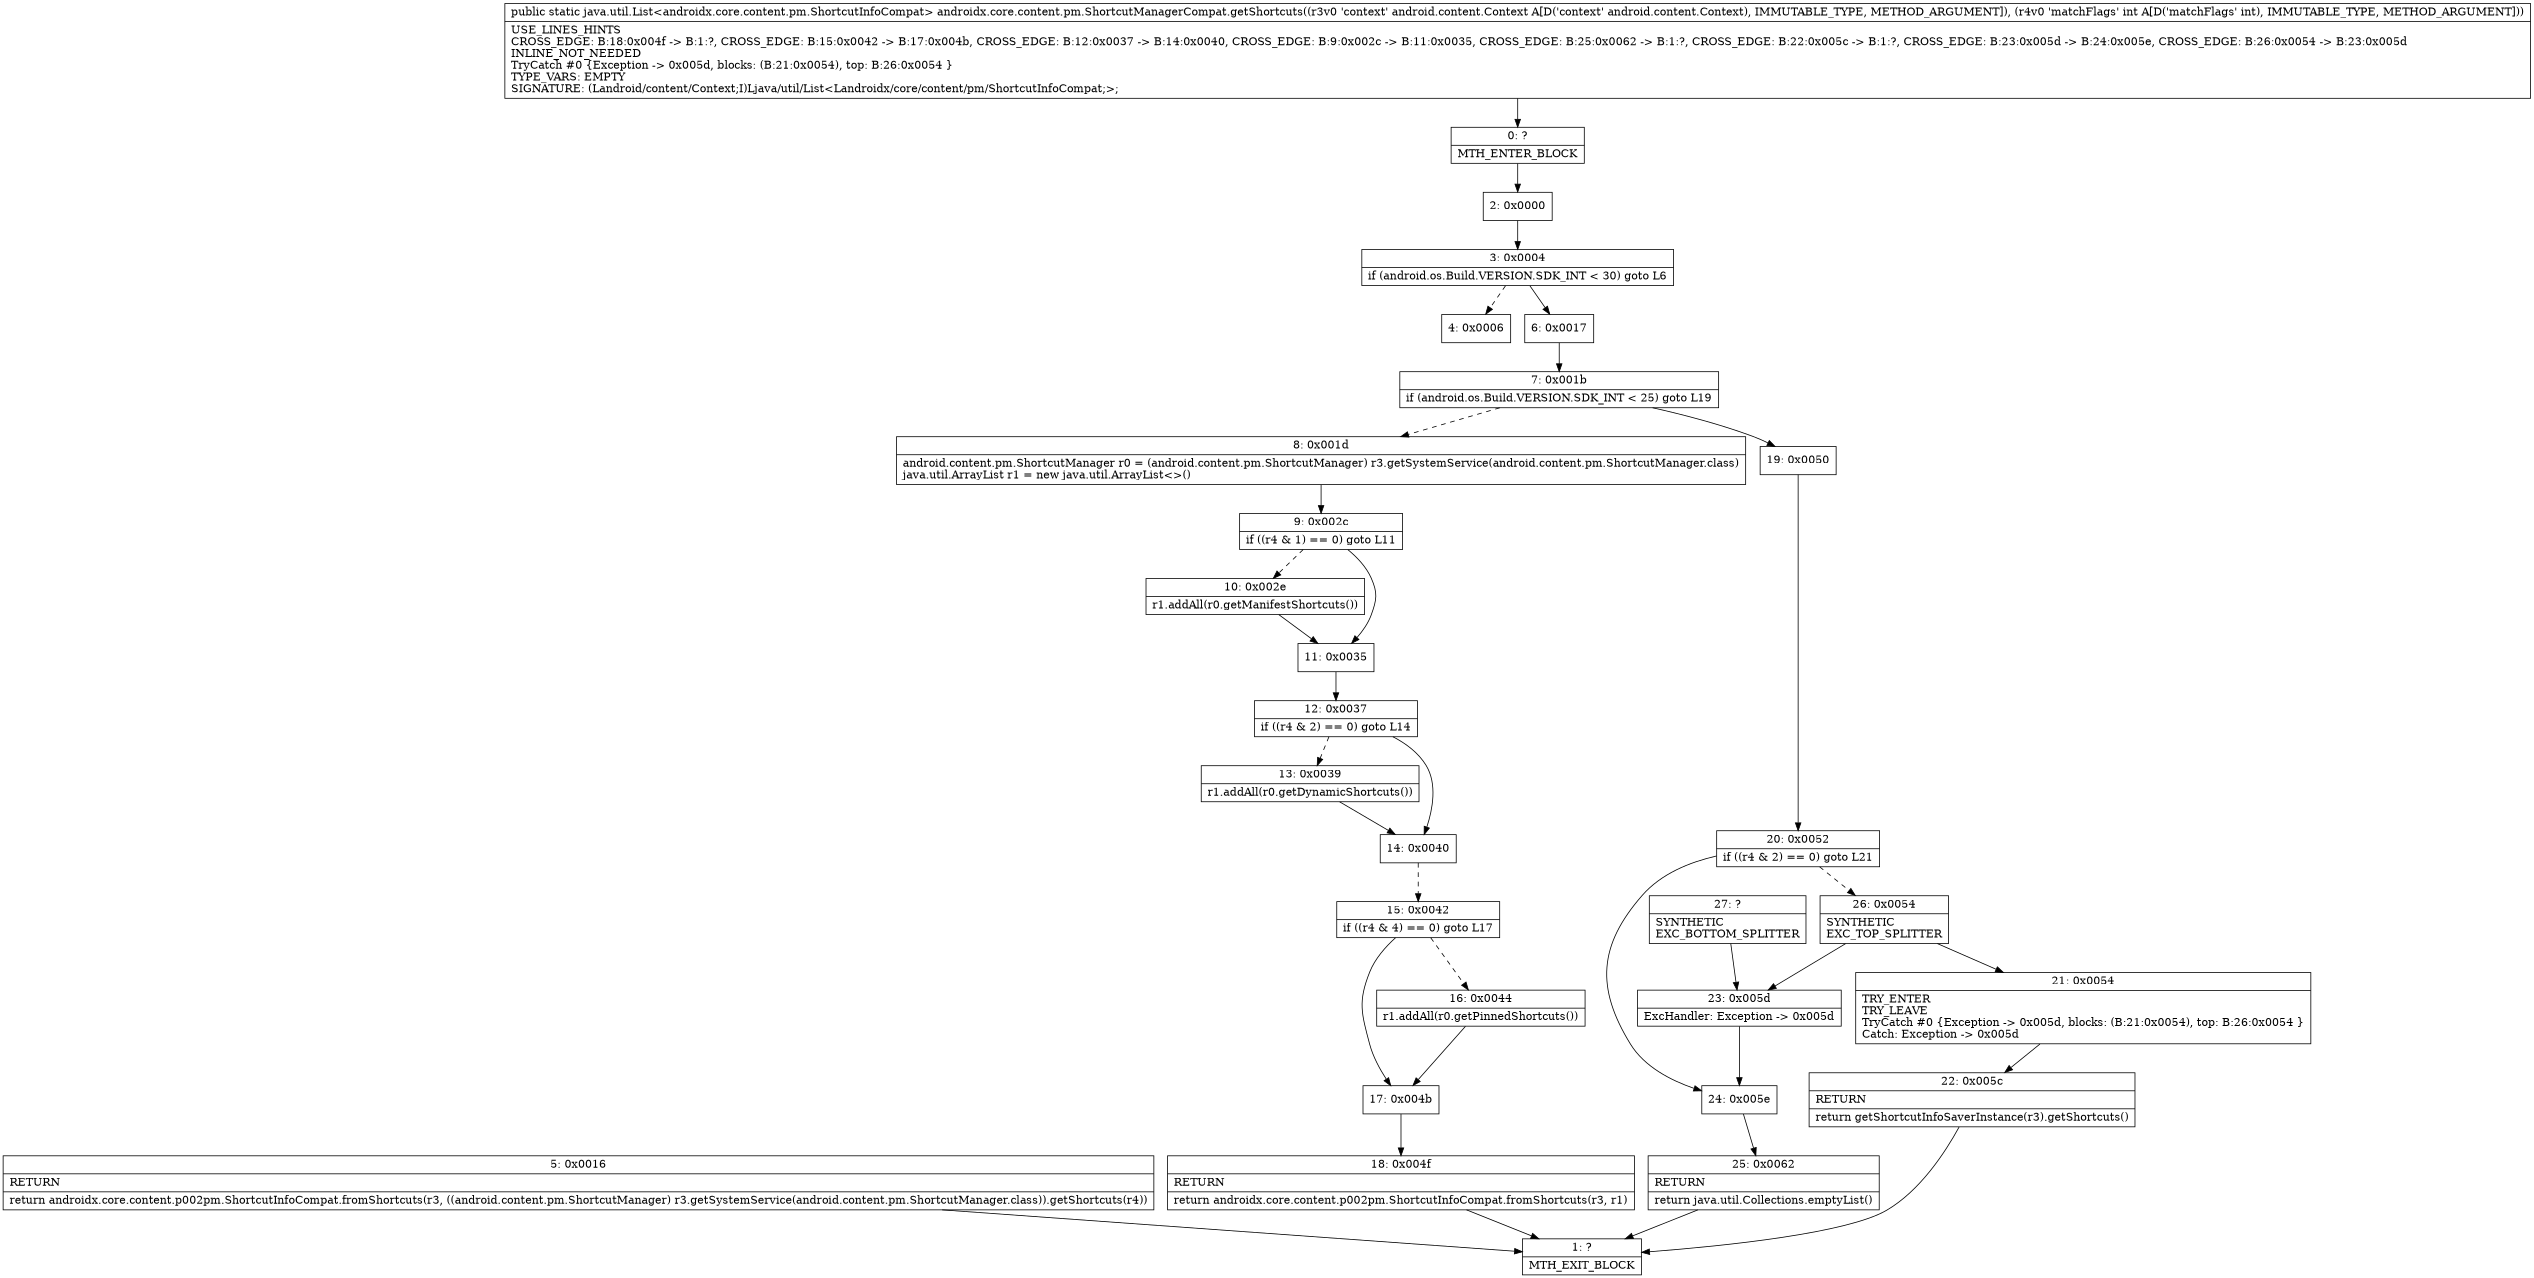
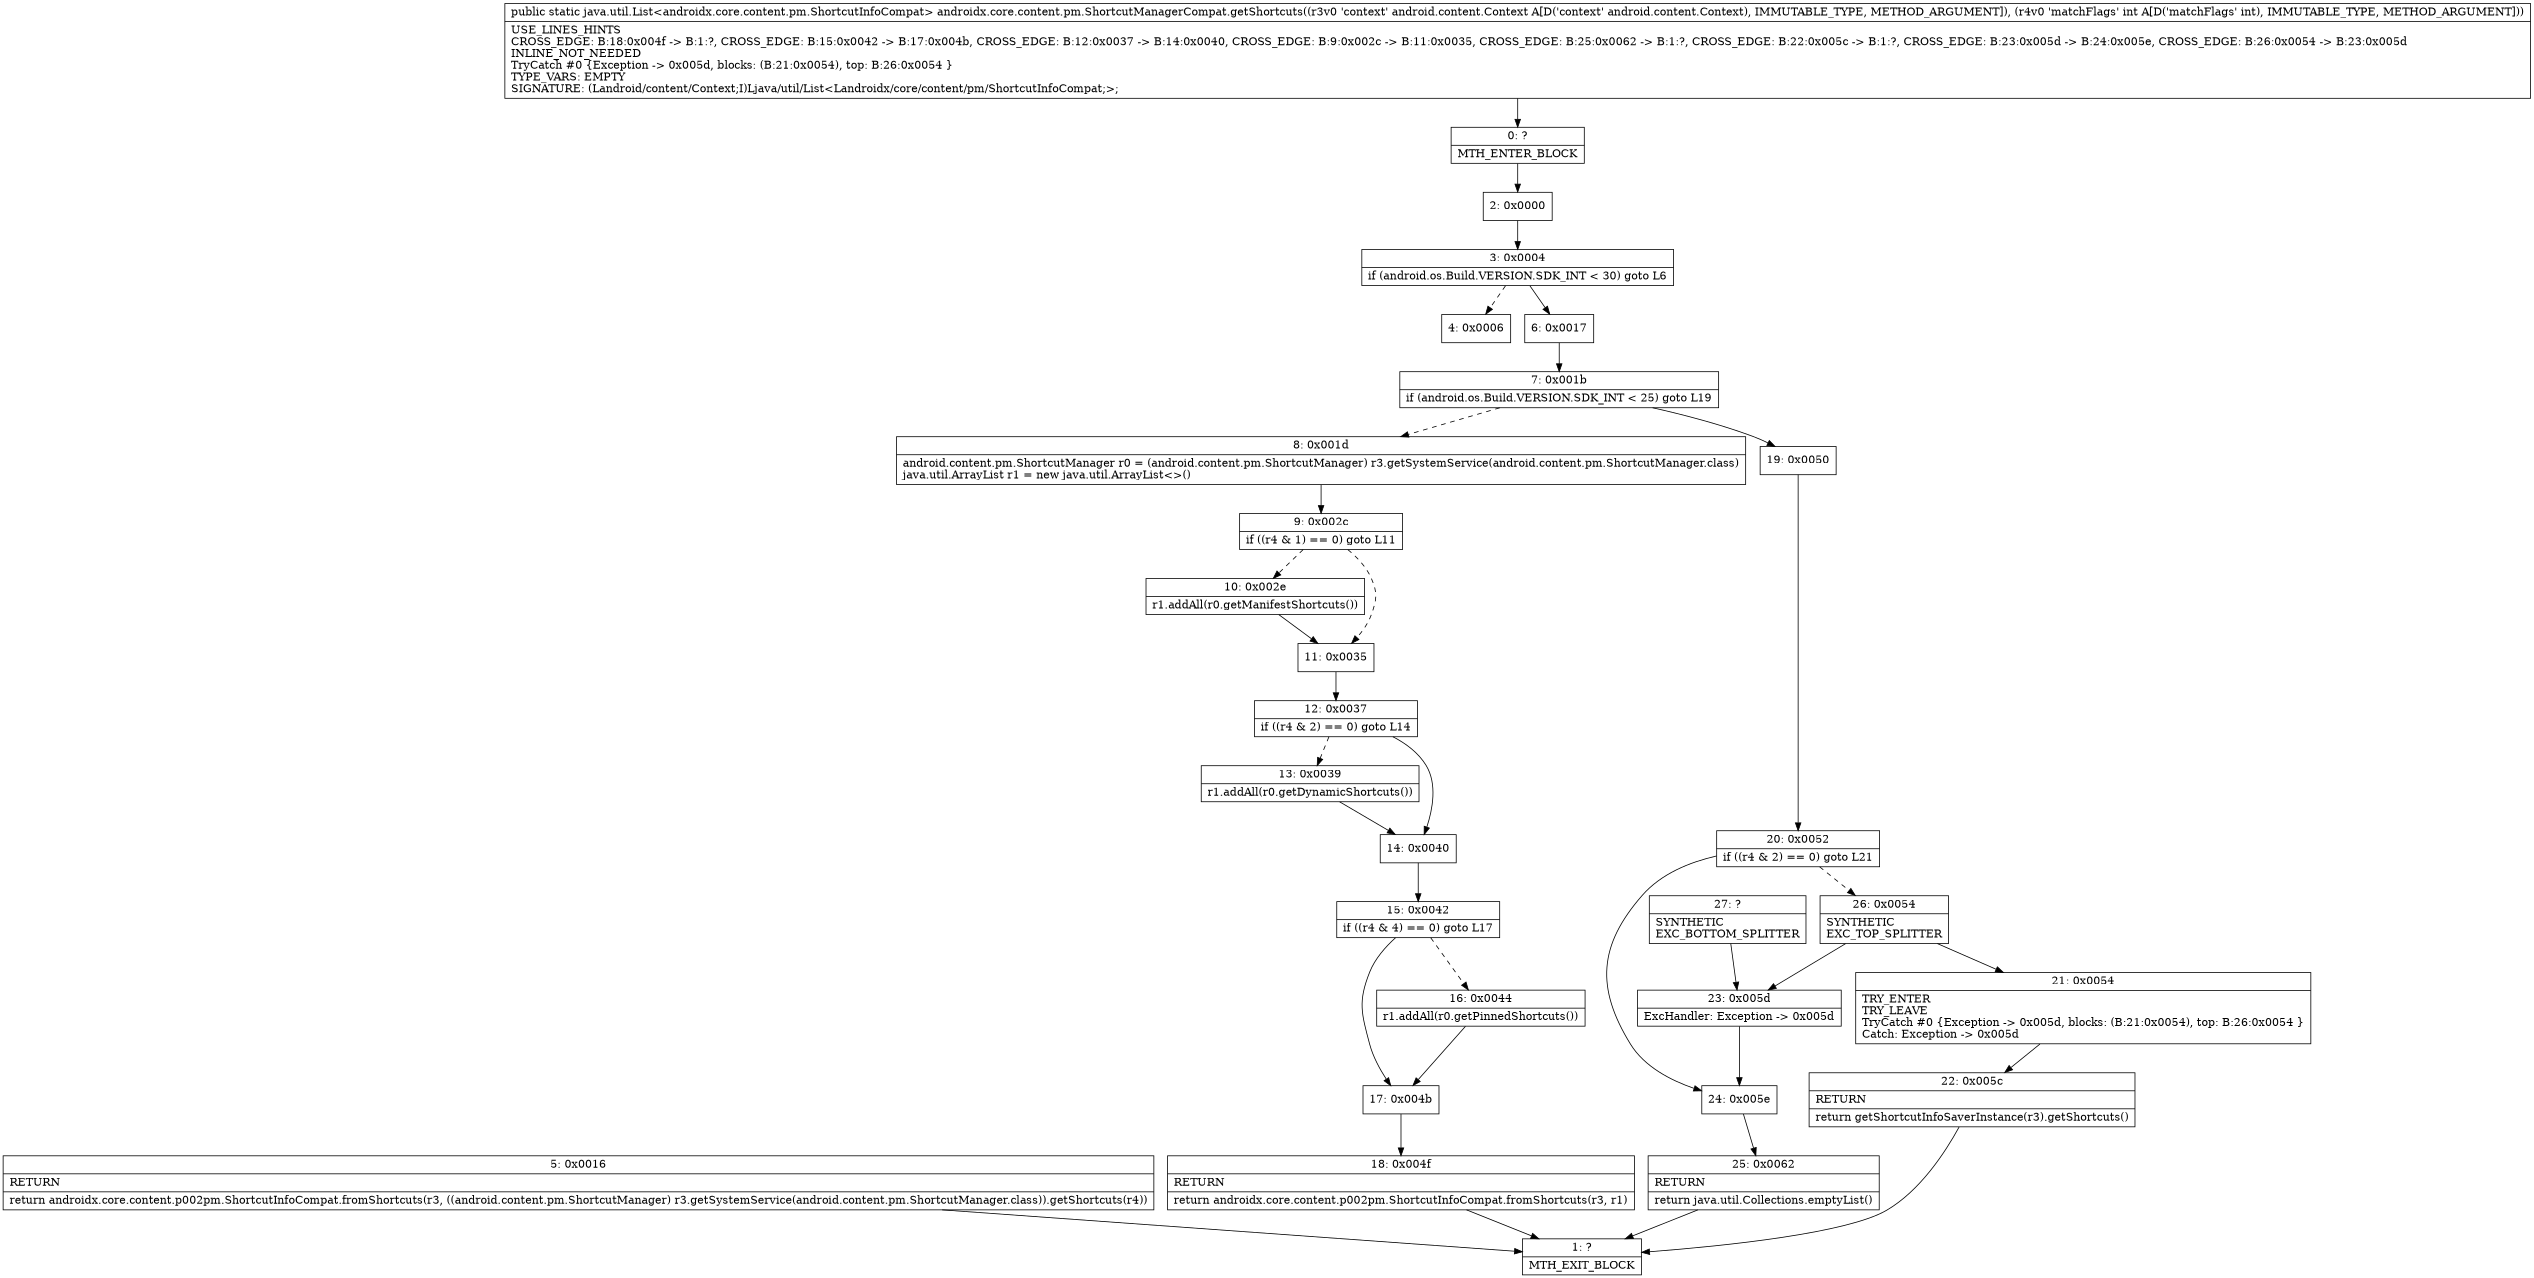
(1375, 591) -> (1375, 591)
(1418, 878) -> (1418, 878)
